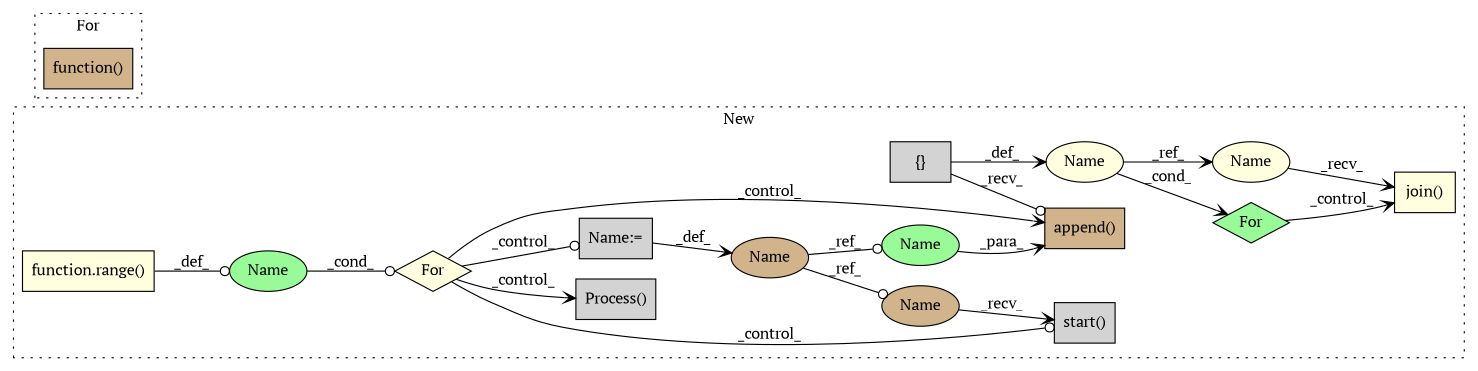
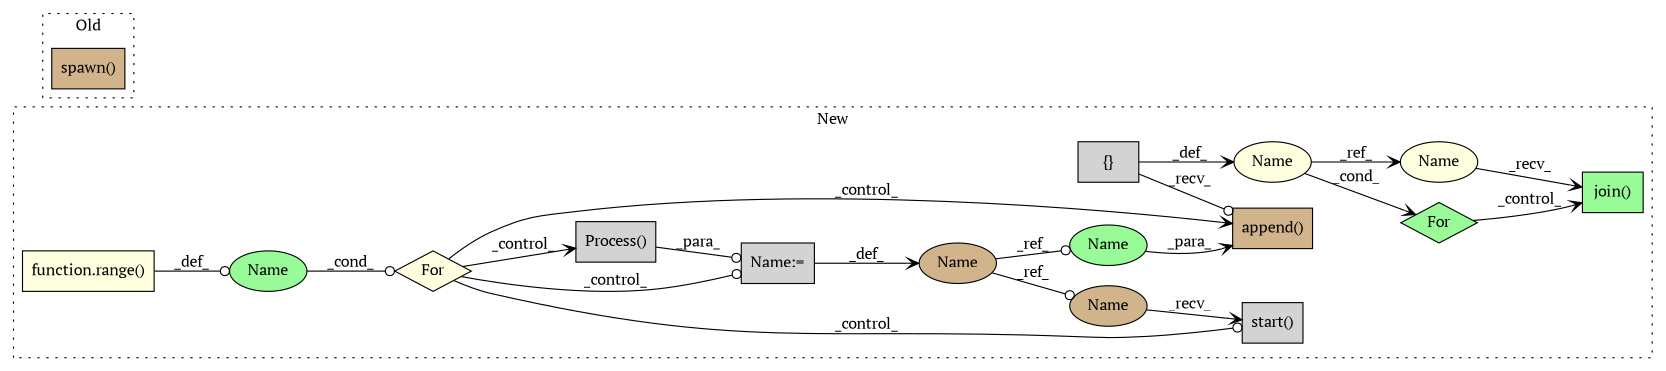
(88, 26) -> (88, 26)
(88, 69) -> (88, 69)
(1425, 192) -> (1613, 192)
none -> (694, 252)
